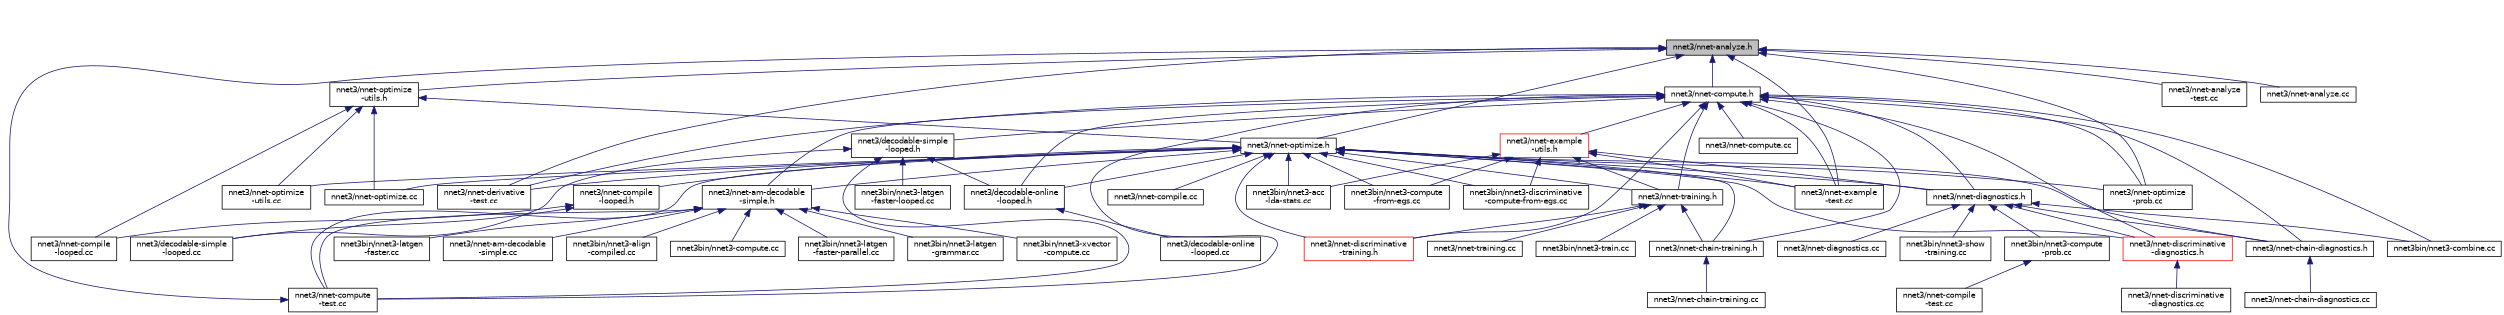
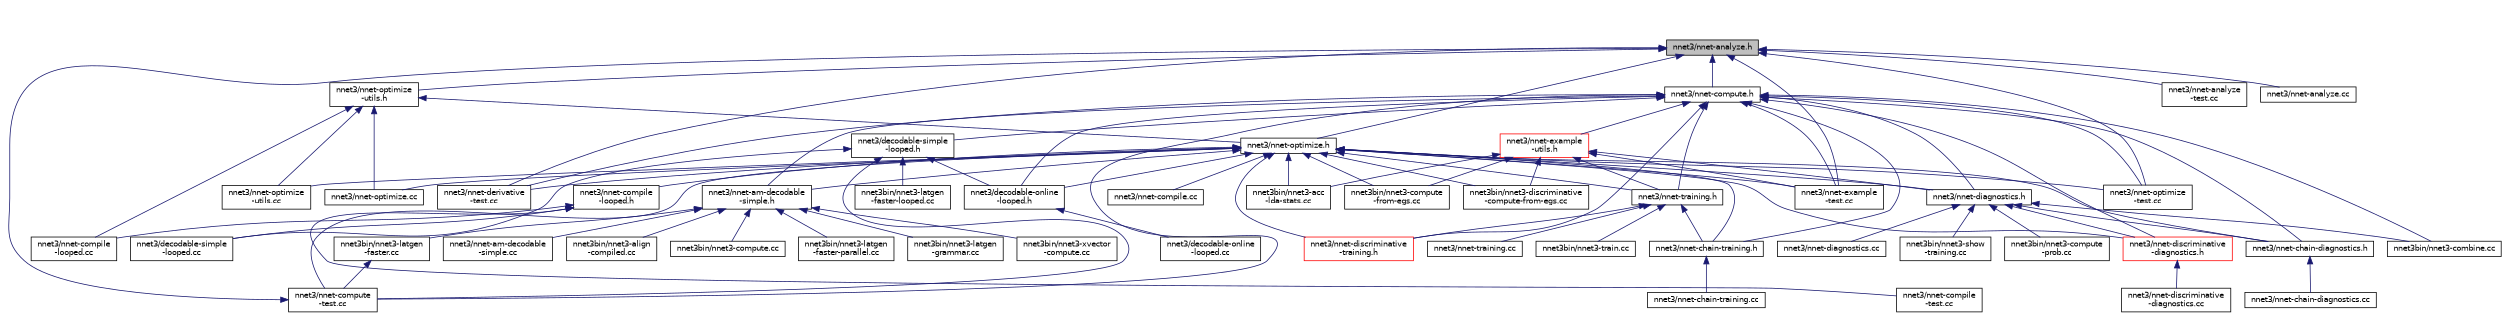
(1748, 146) -> none
(2148, 197) -> (2148, 197)
(578, 212) -> (355, 277)
(1995, 276) -> (824, 282)
